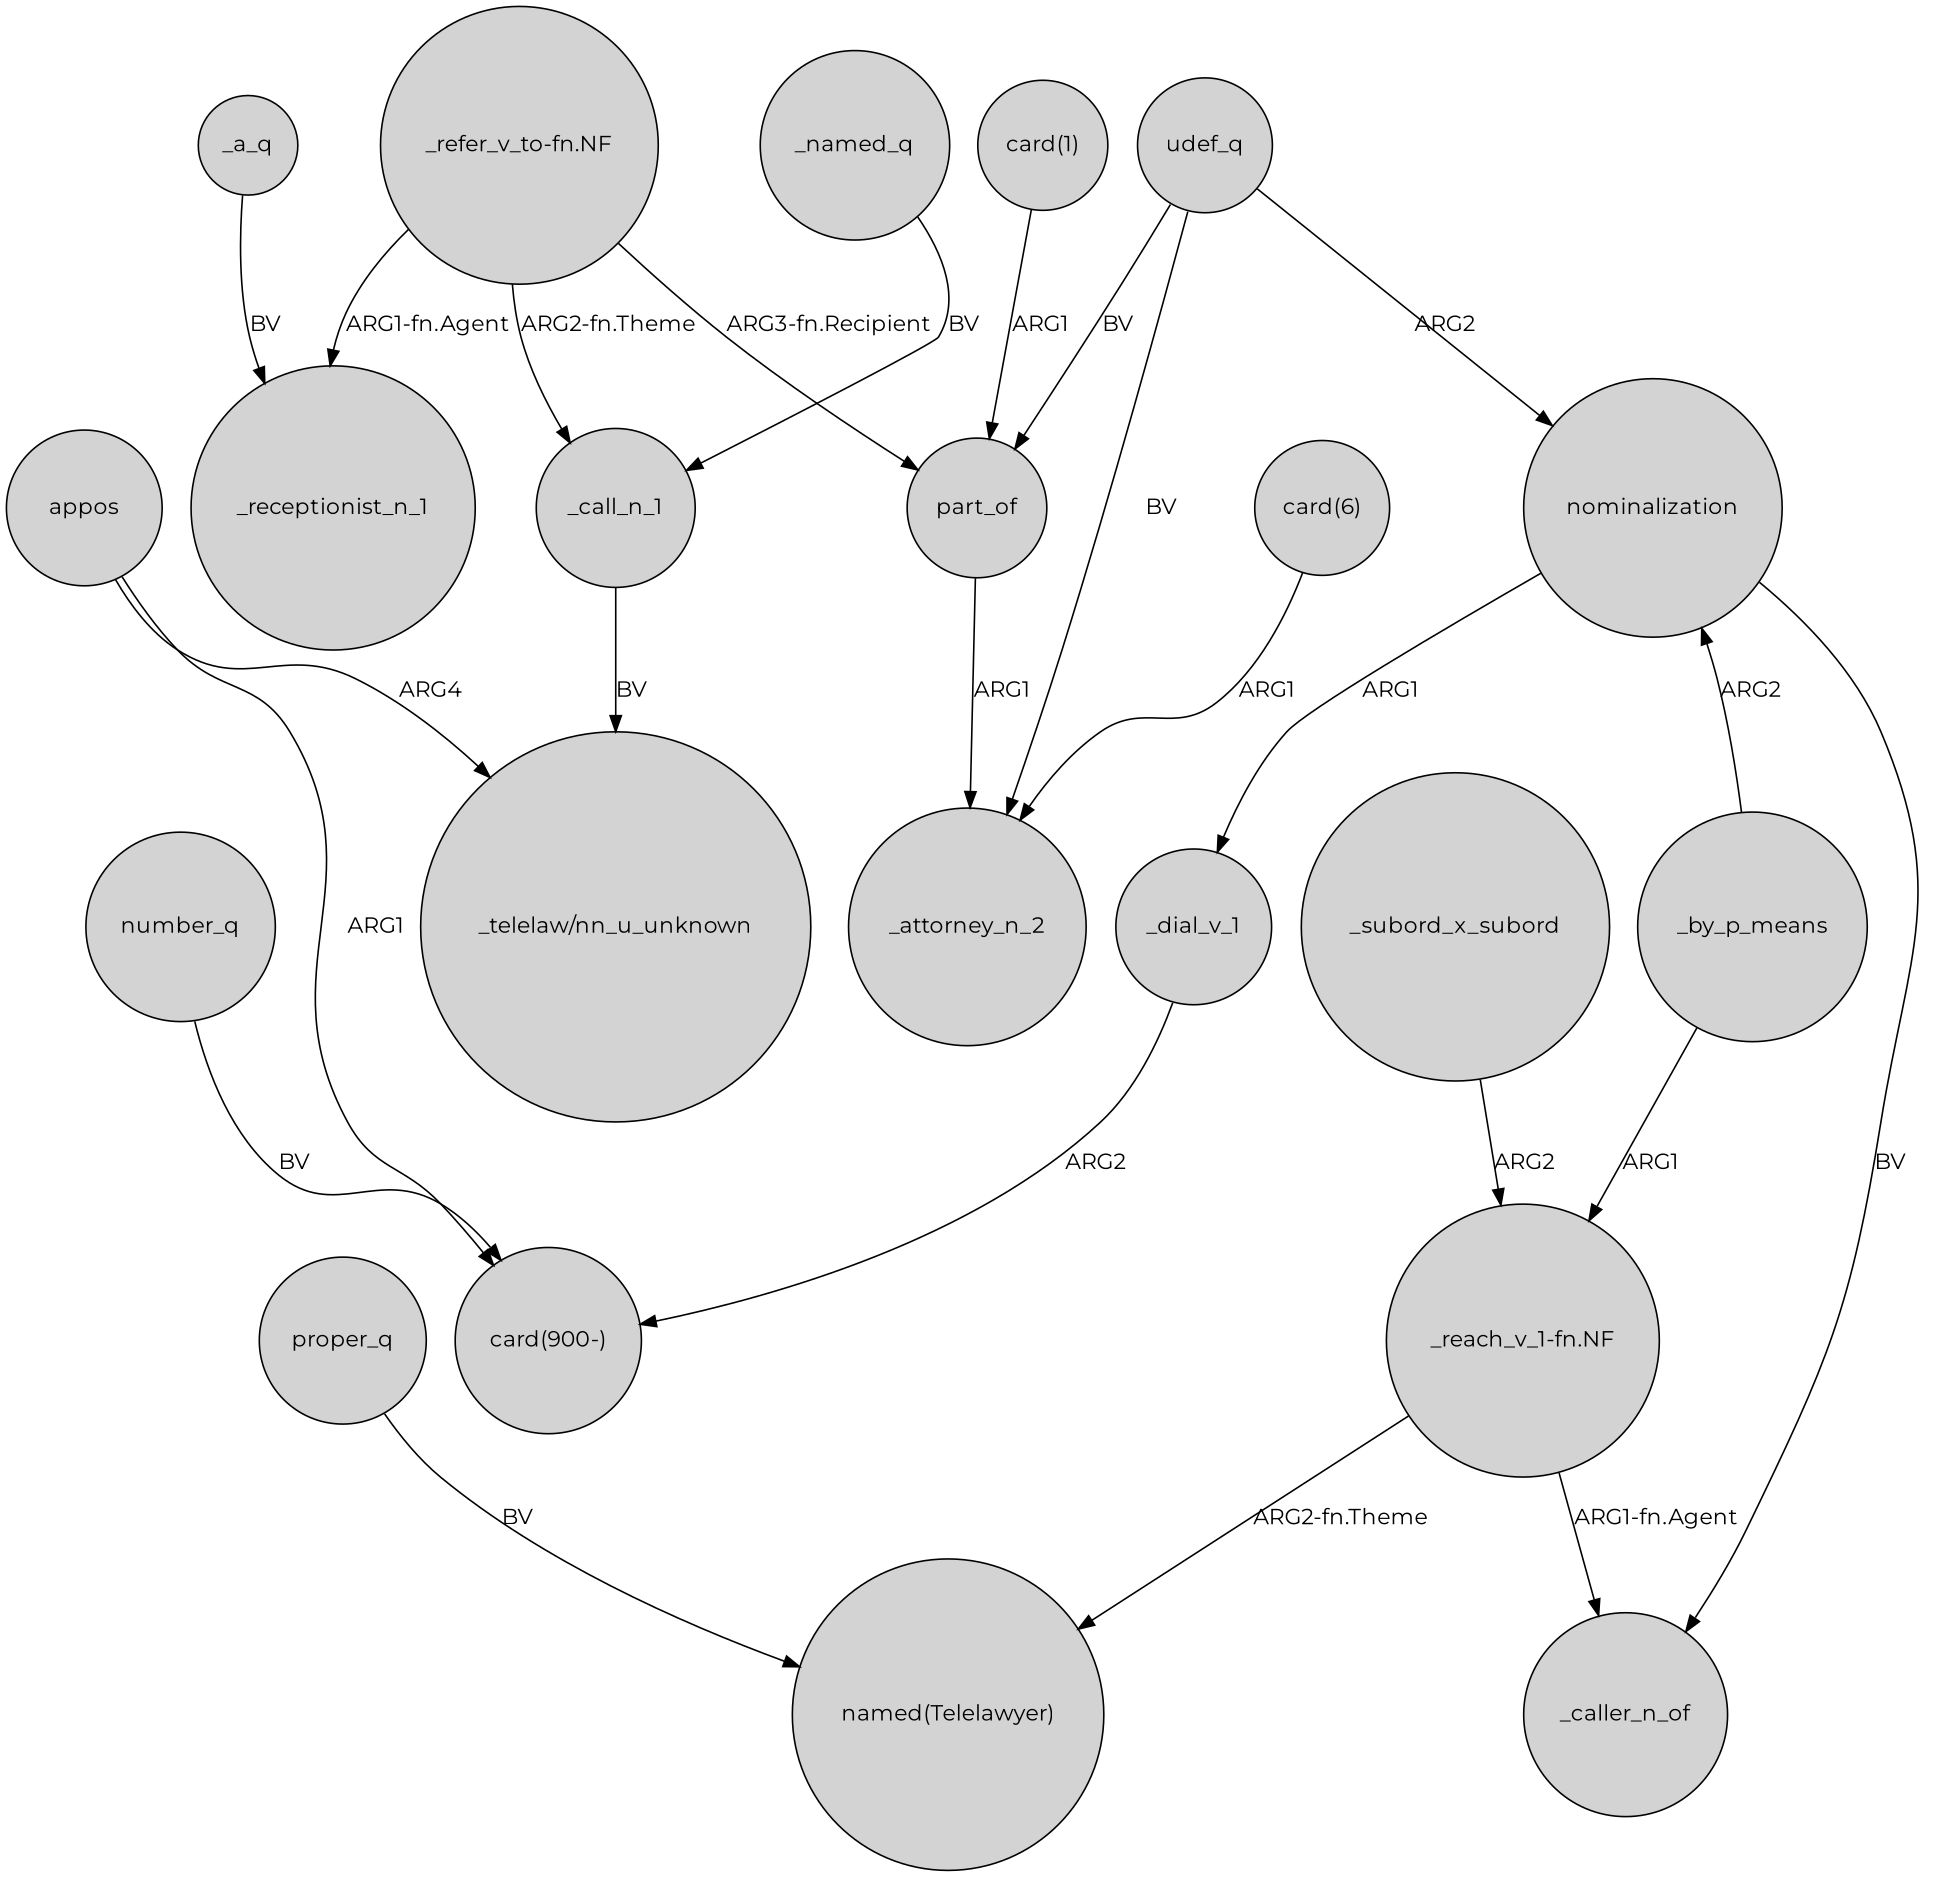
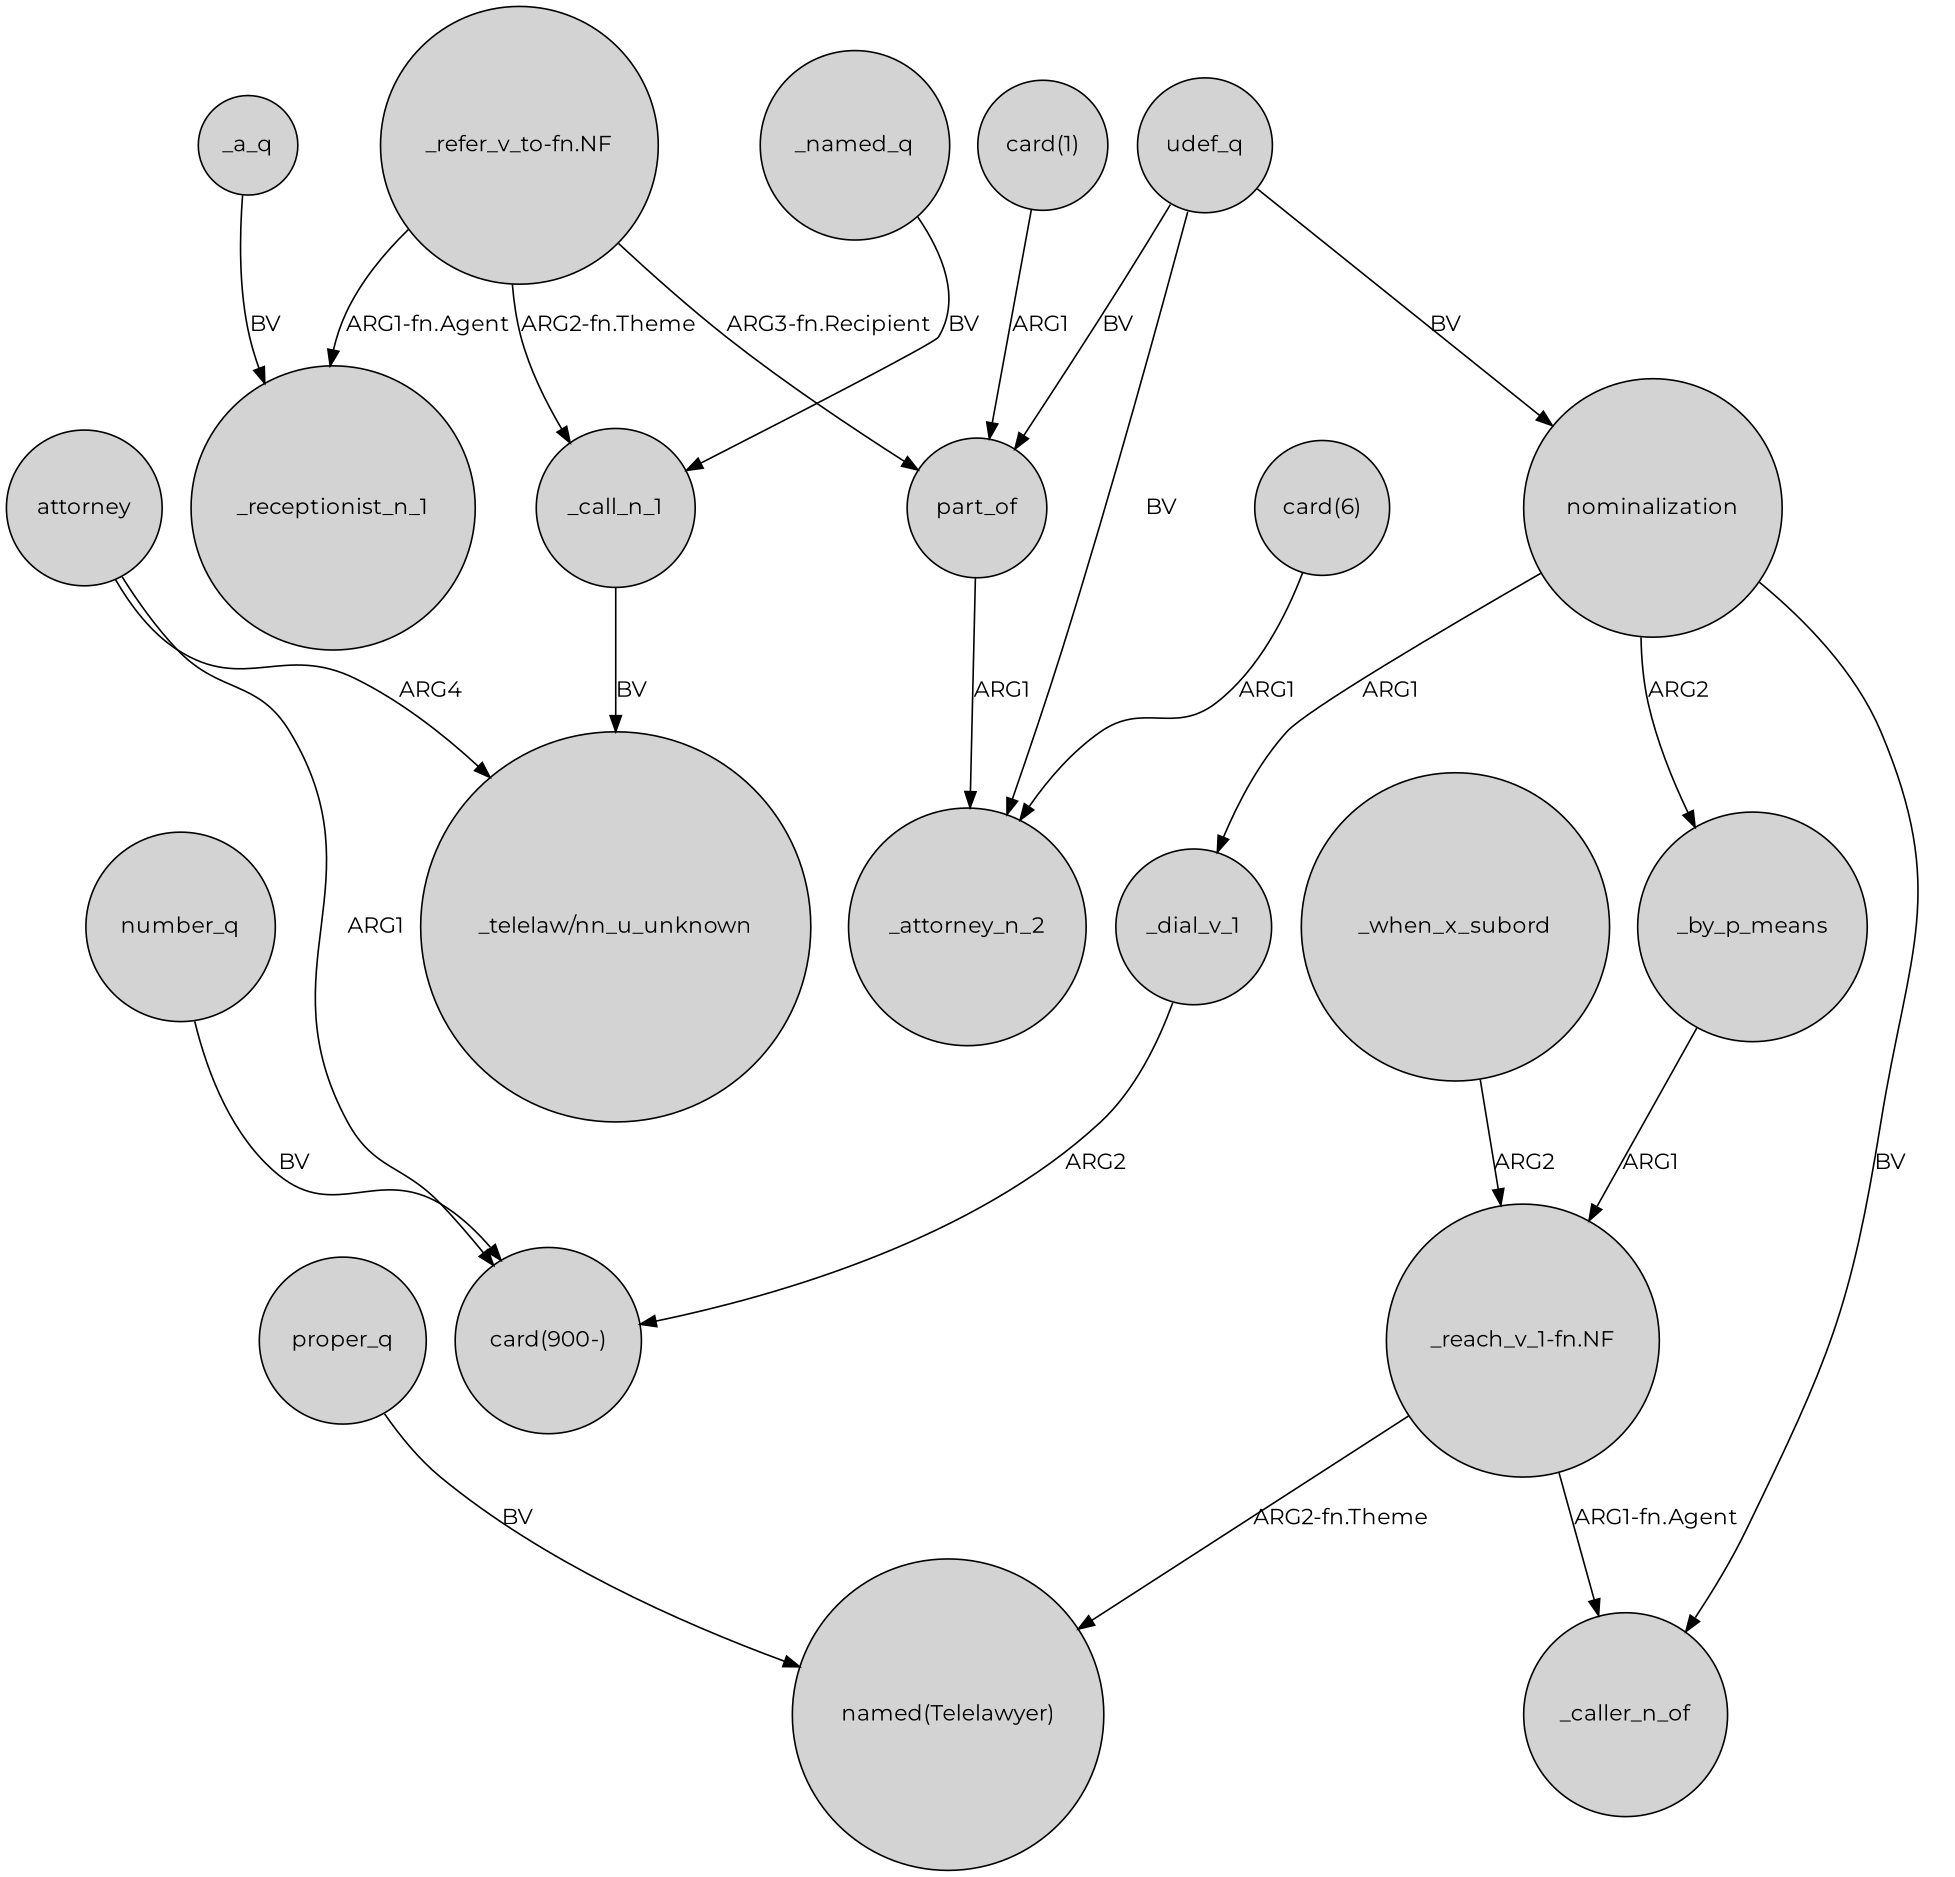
(1446, 325) -> (1446, 325)
(84, 508) -> (84, 508)
(1728, 728) -> (1655, 727)
(1455, 927) -> (1455, 927)
